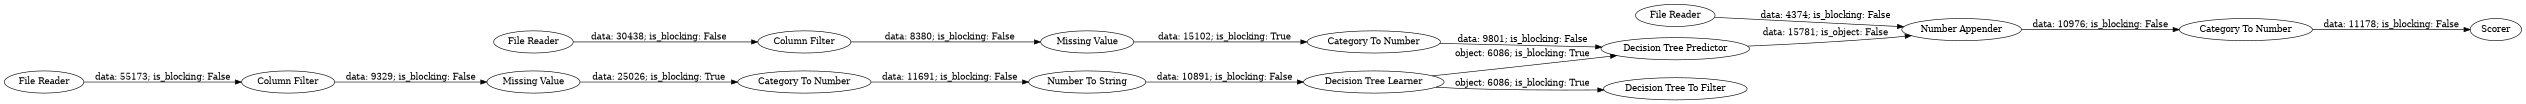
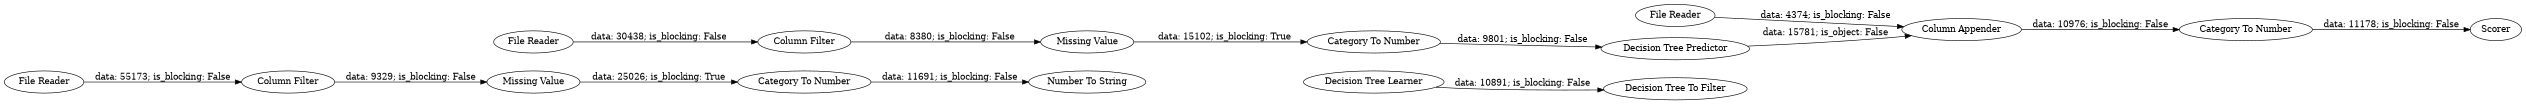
(1962, 30) -> (1962, 30)
(1521, 66) -> none
(1221, 82) -> none
(1523, 84) -> (1523, 84)
